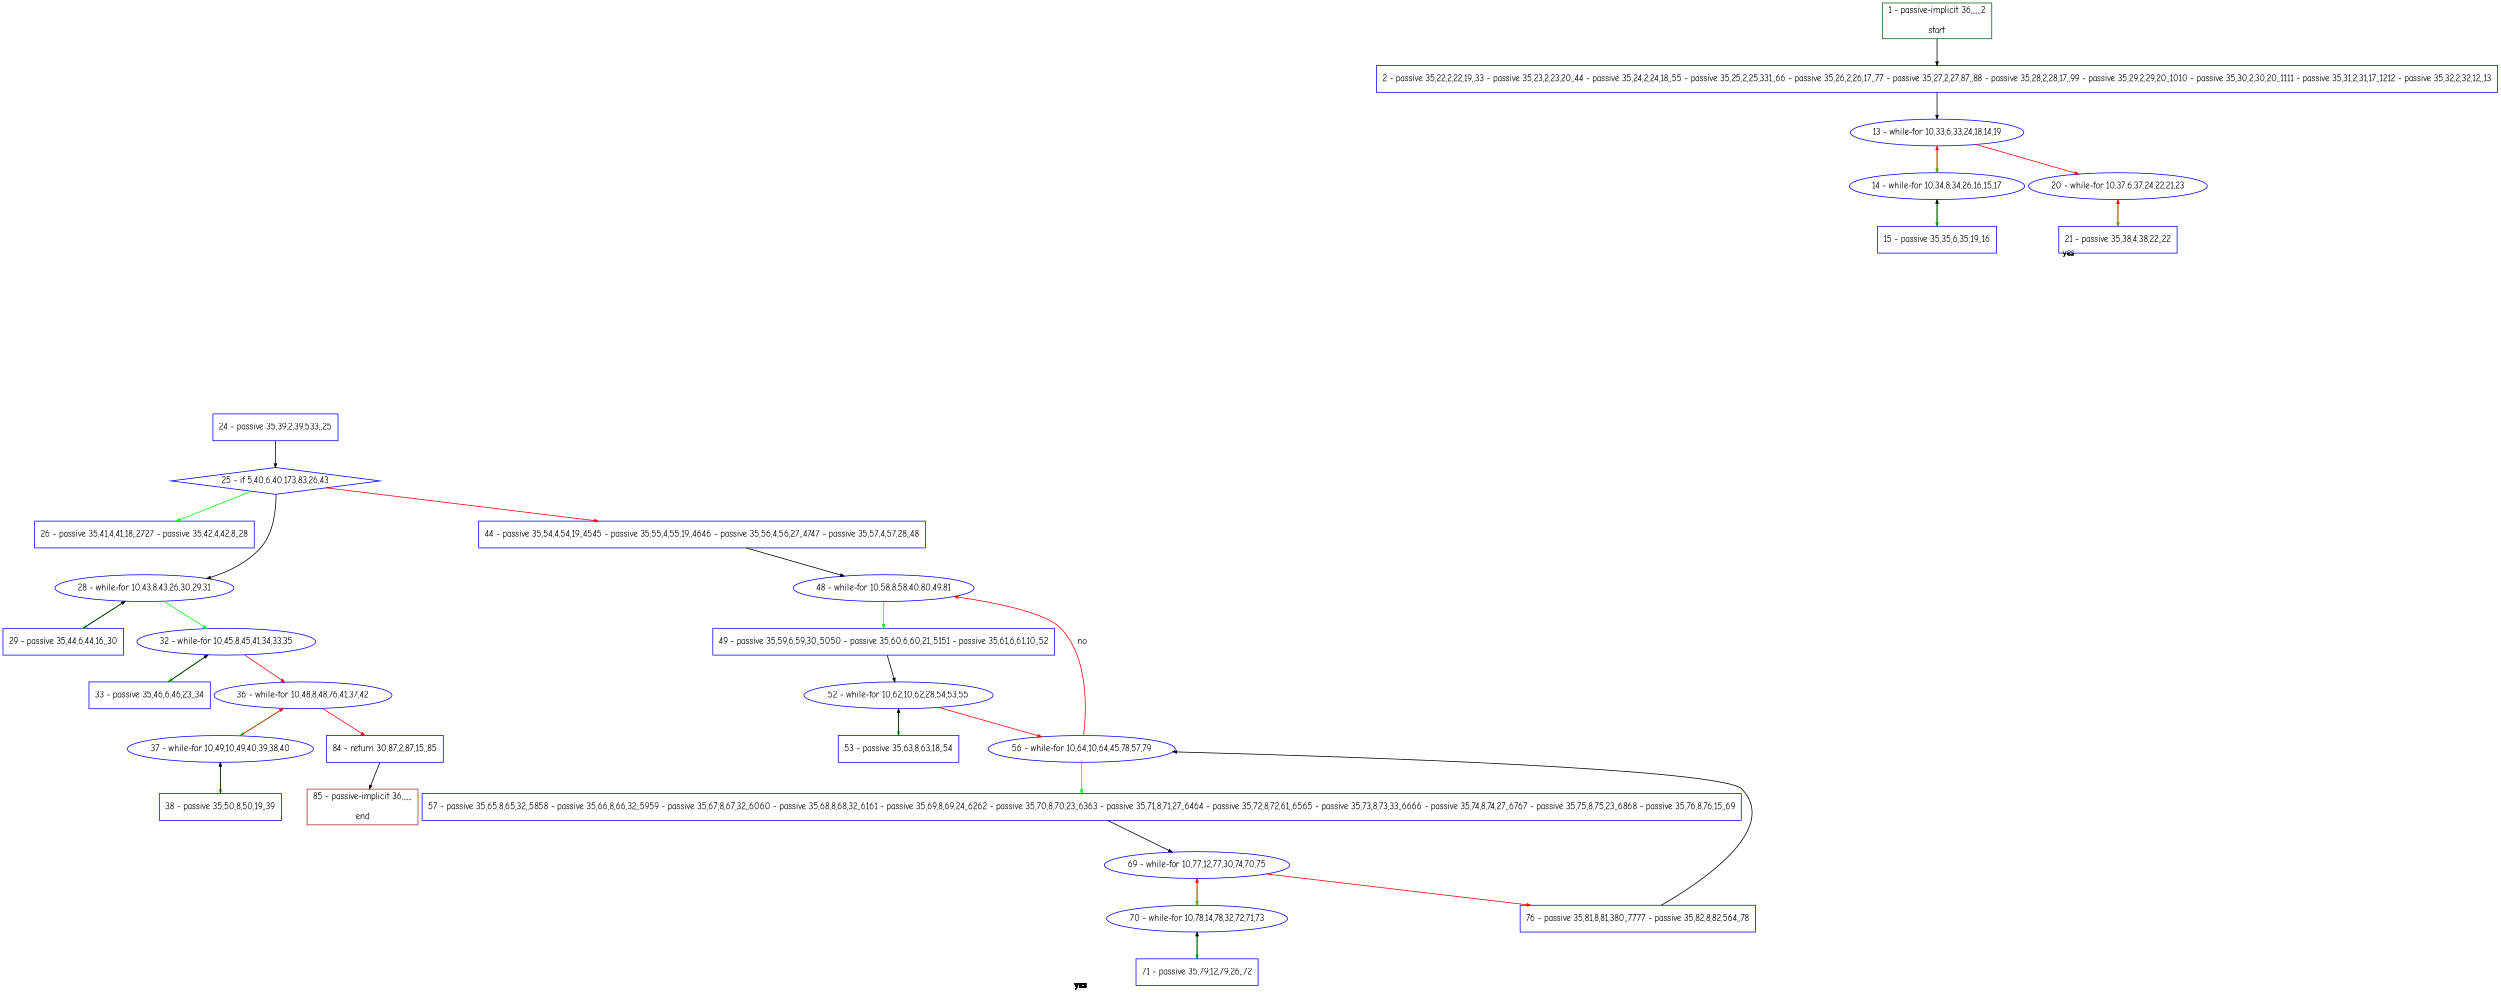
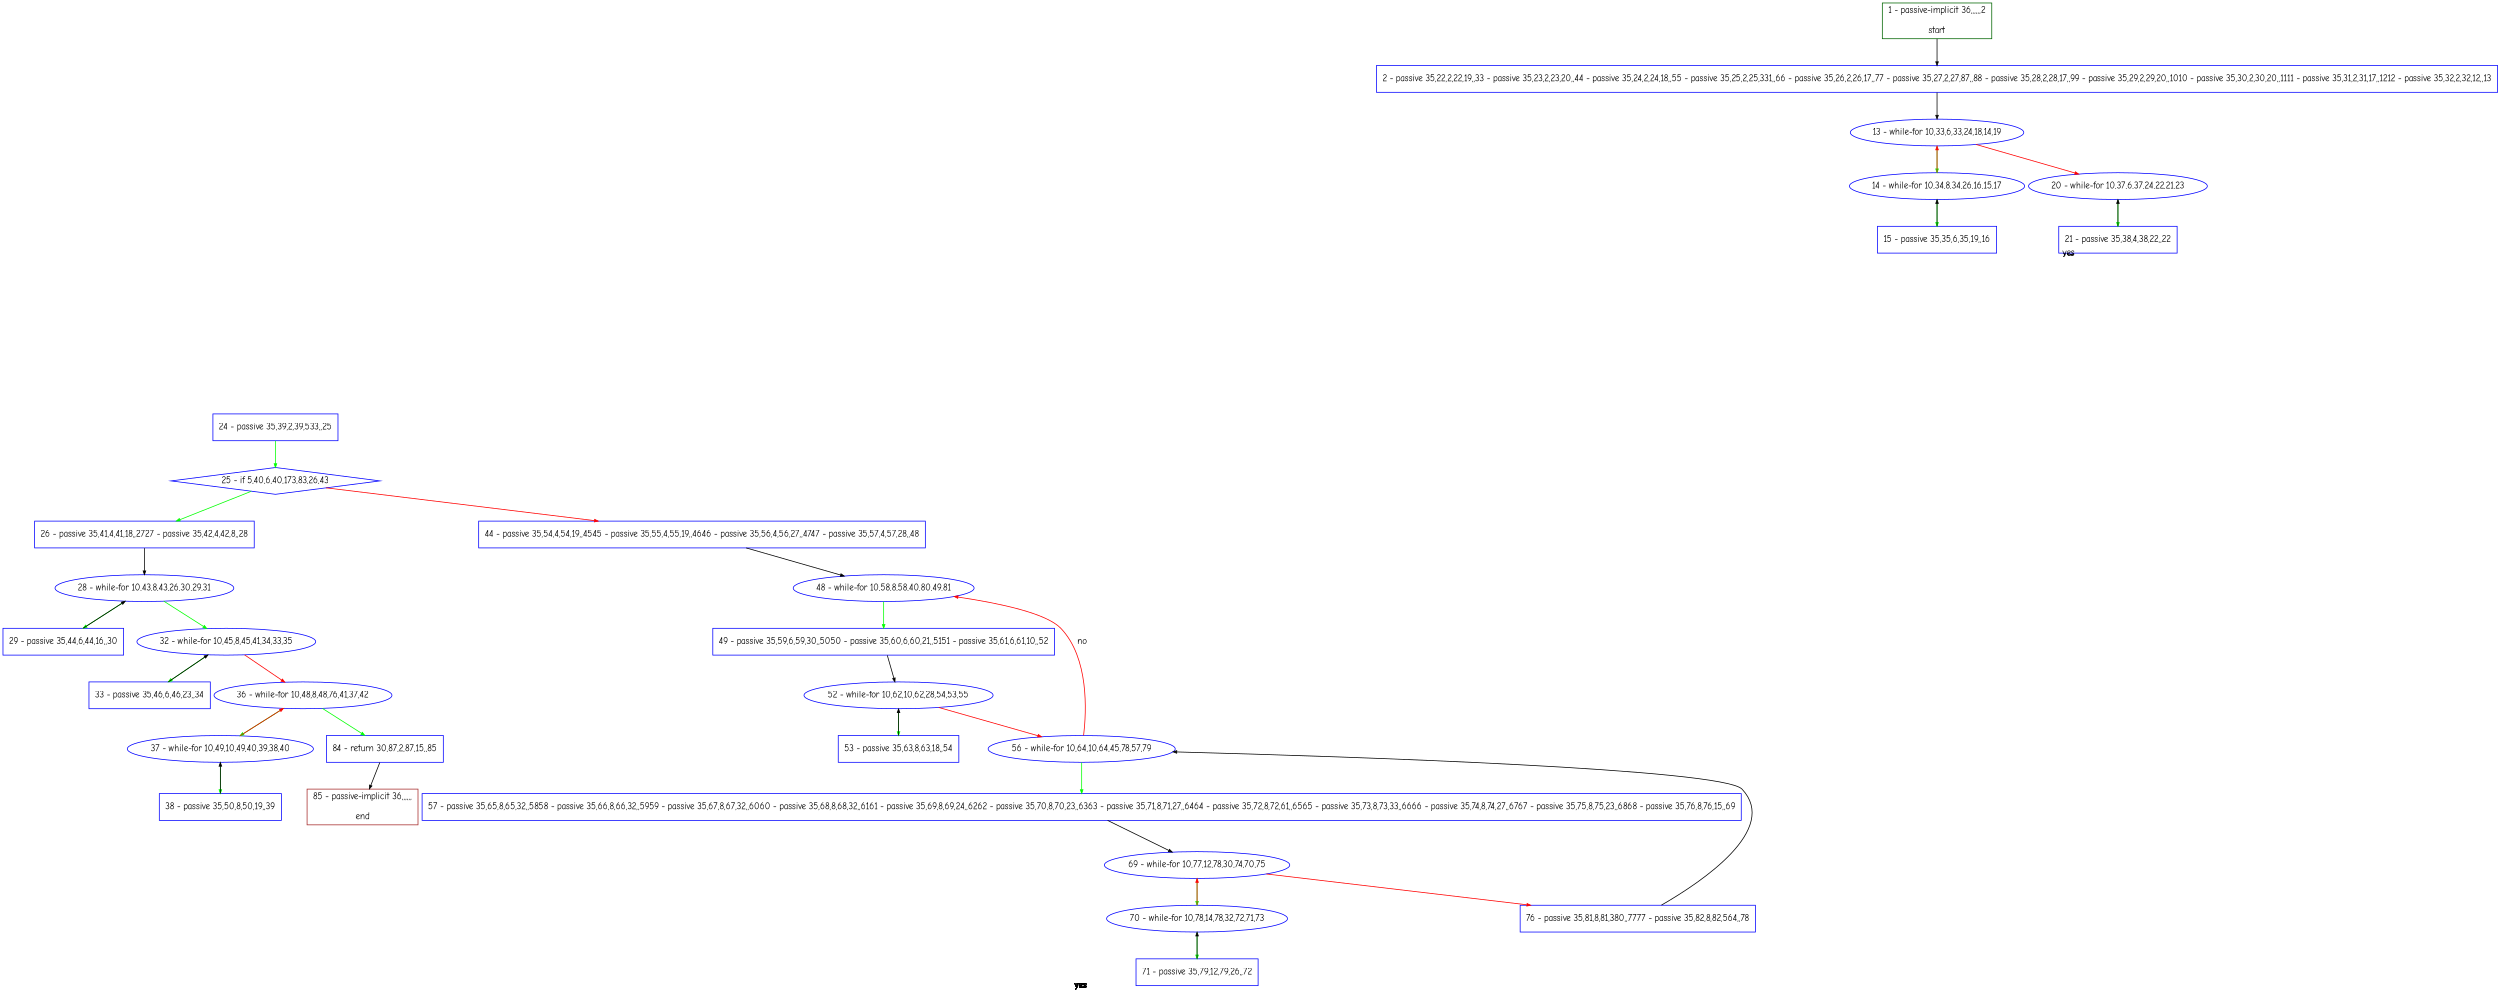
(2118, 215) -> (2118, 215)
(275, 452) -> (275, 452)
(260, 549) -> (144, 560)
(342, 721) -> (342, 721)
(1197, 865) -> (1197, 865)
